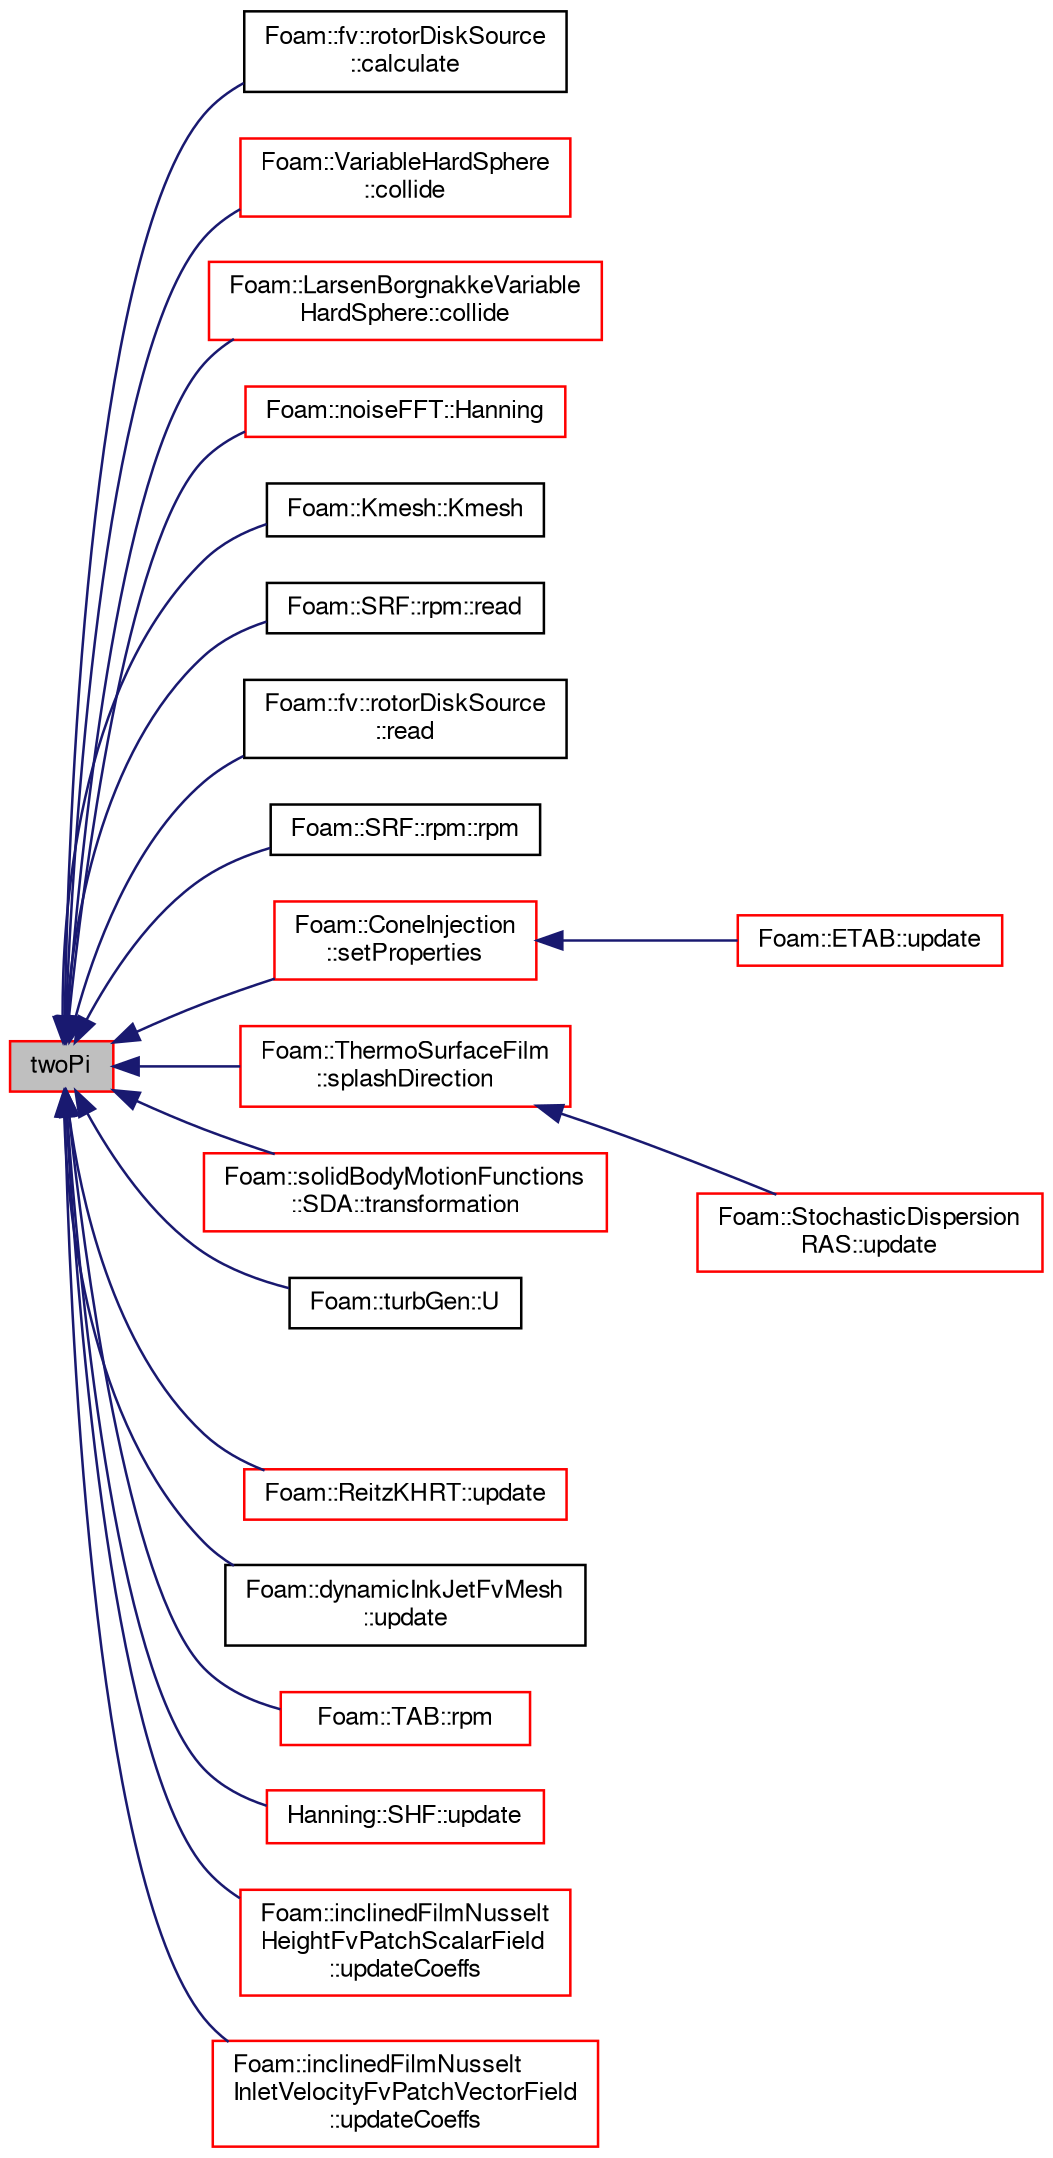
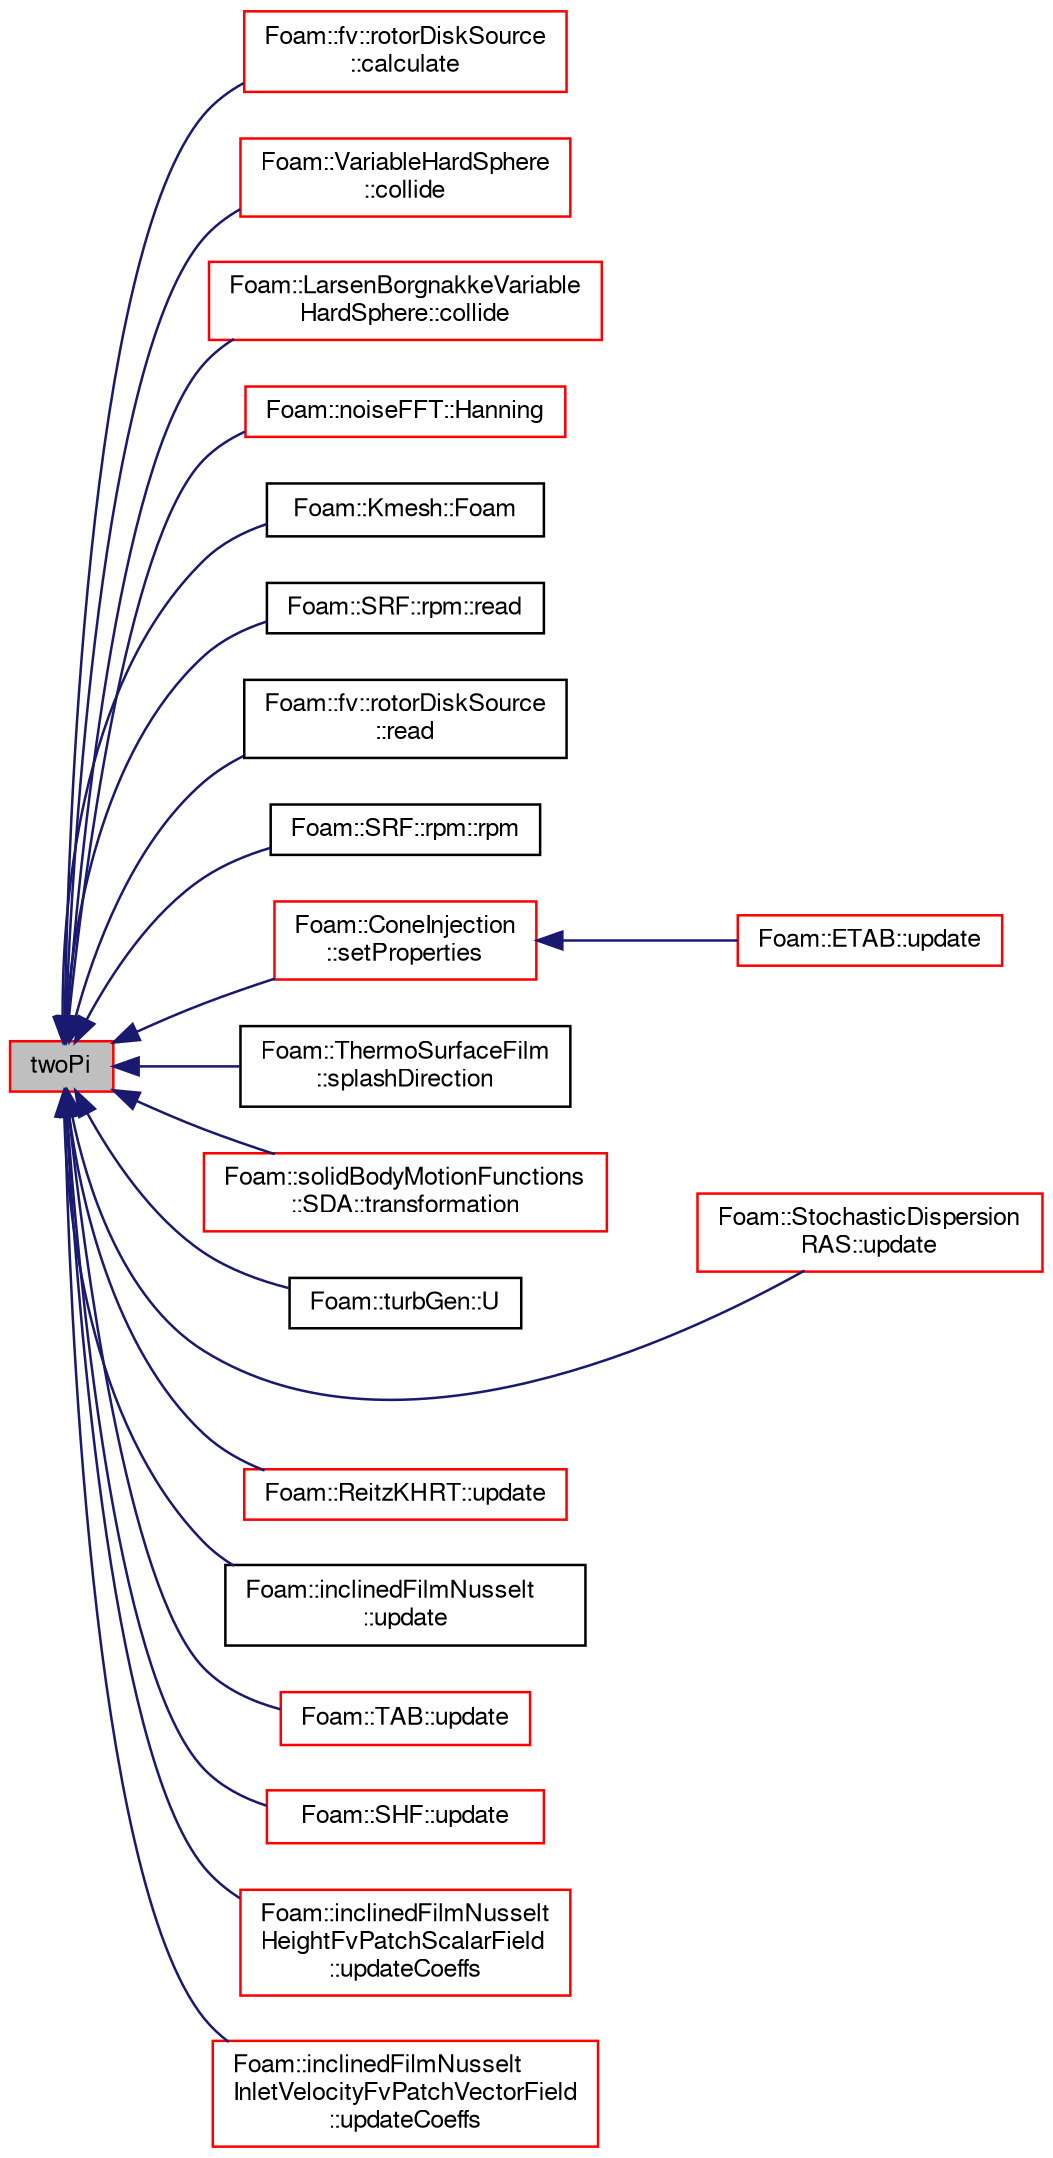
(405, 52) -> (405, 52)
(405, 510) -> (405, 510)
(405, 1066) -> (405, 1066)
(669, 1152) -> (374, 1399)
(405, 1605) -> (405, 1605)
(405, 1719) -> (405, 1719)
(405, 1817) -> (405, 1817)
